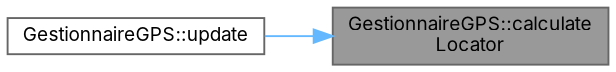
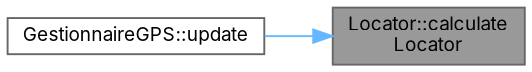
(471, 36) -> (429, 36)
